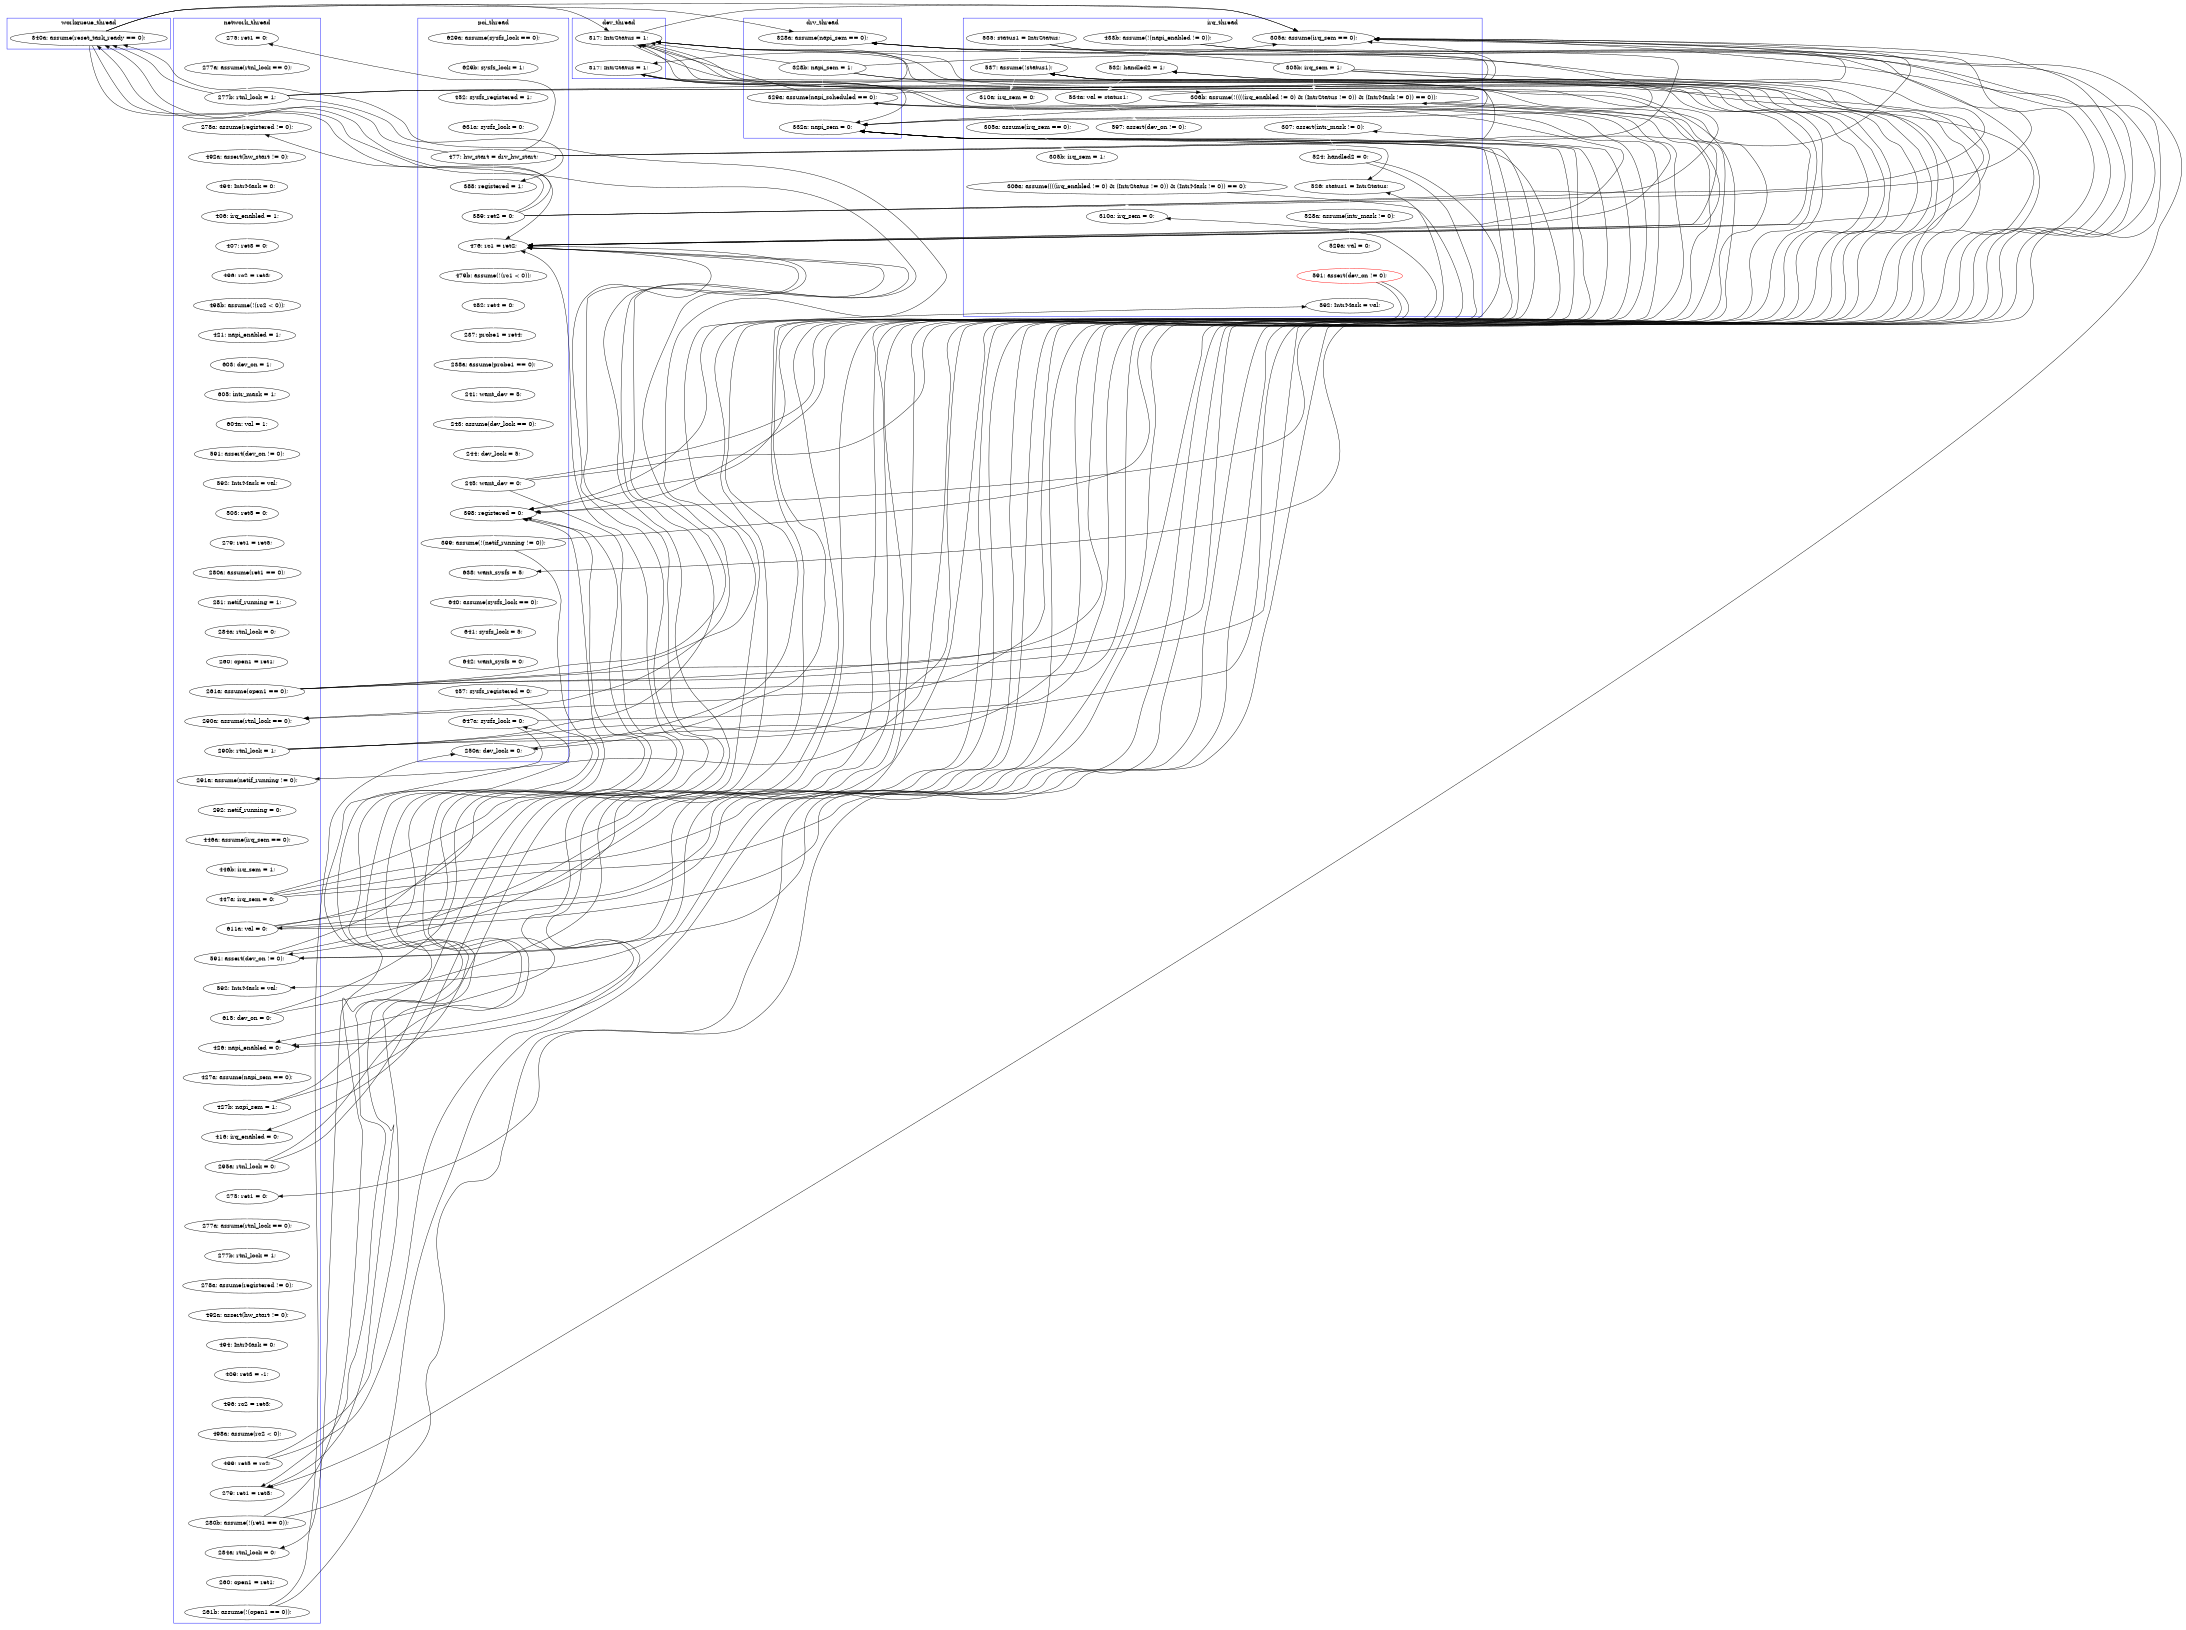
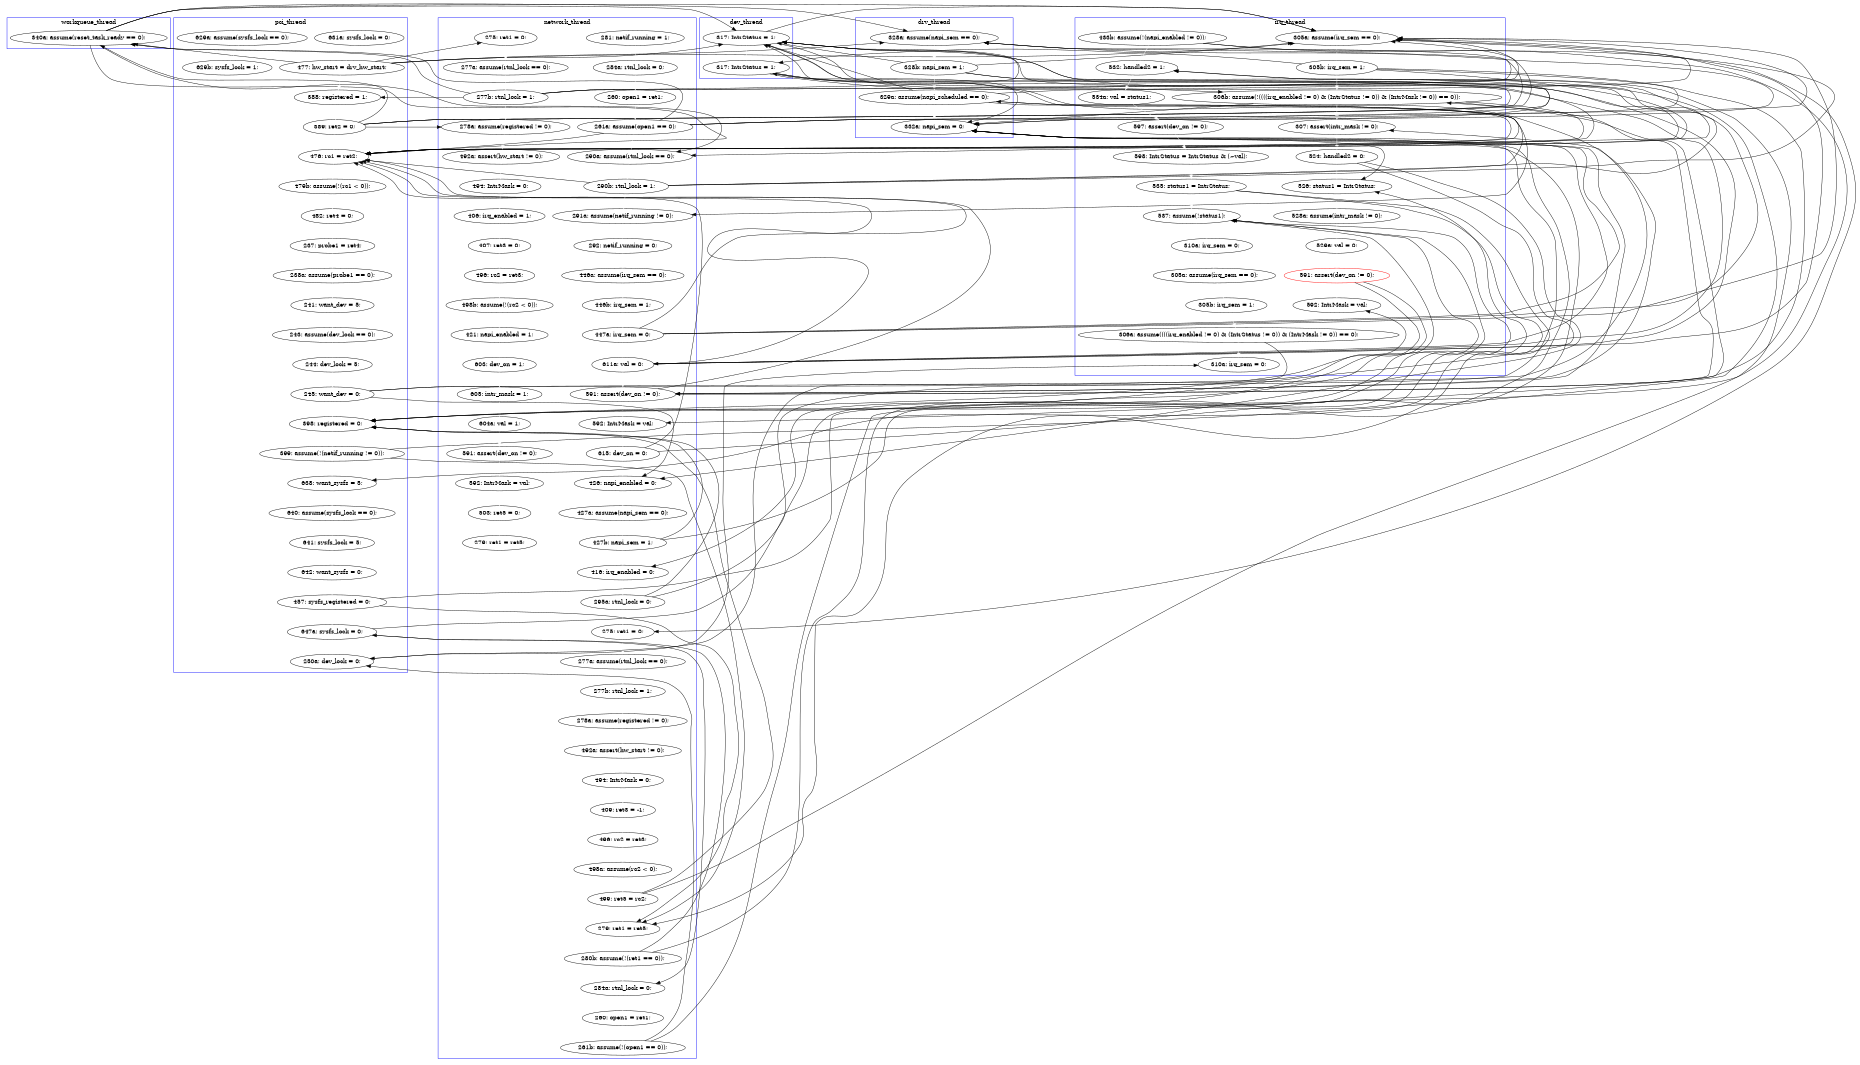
(493, 98) -> none
none -> (1191, 157)
(850, 372) -> none
(247, 573) -> none
